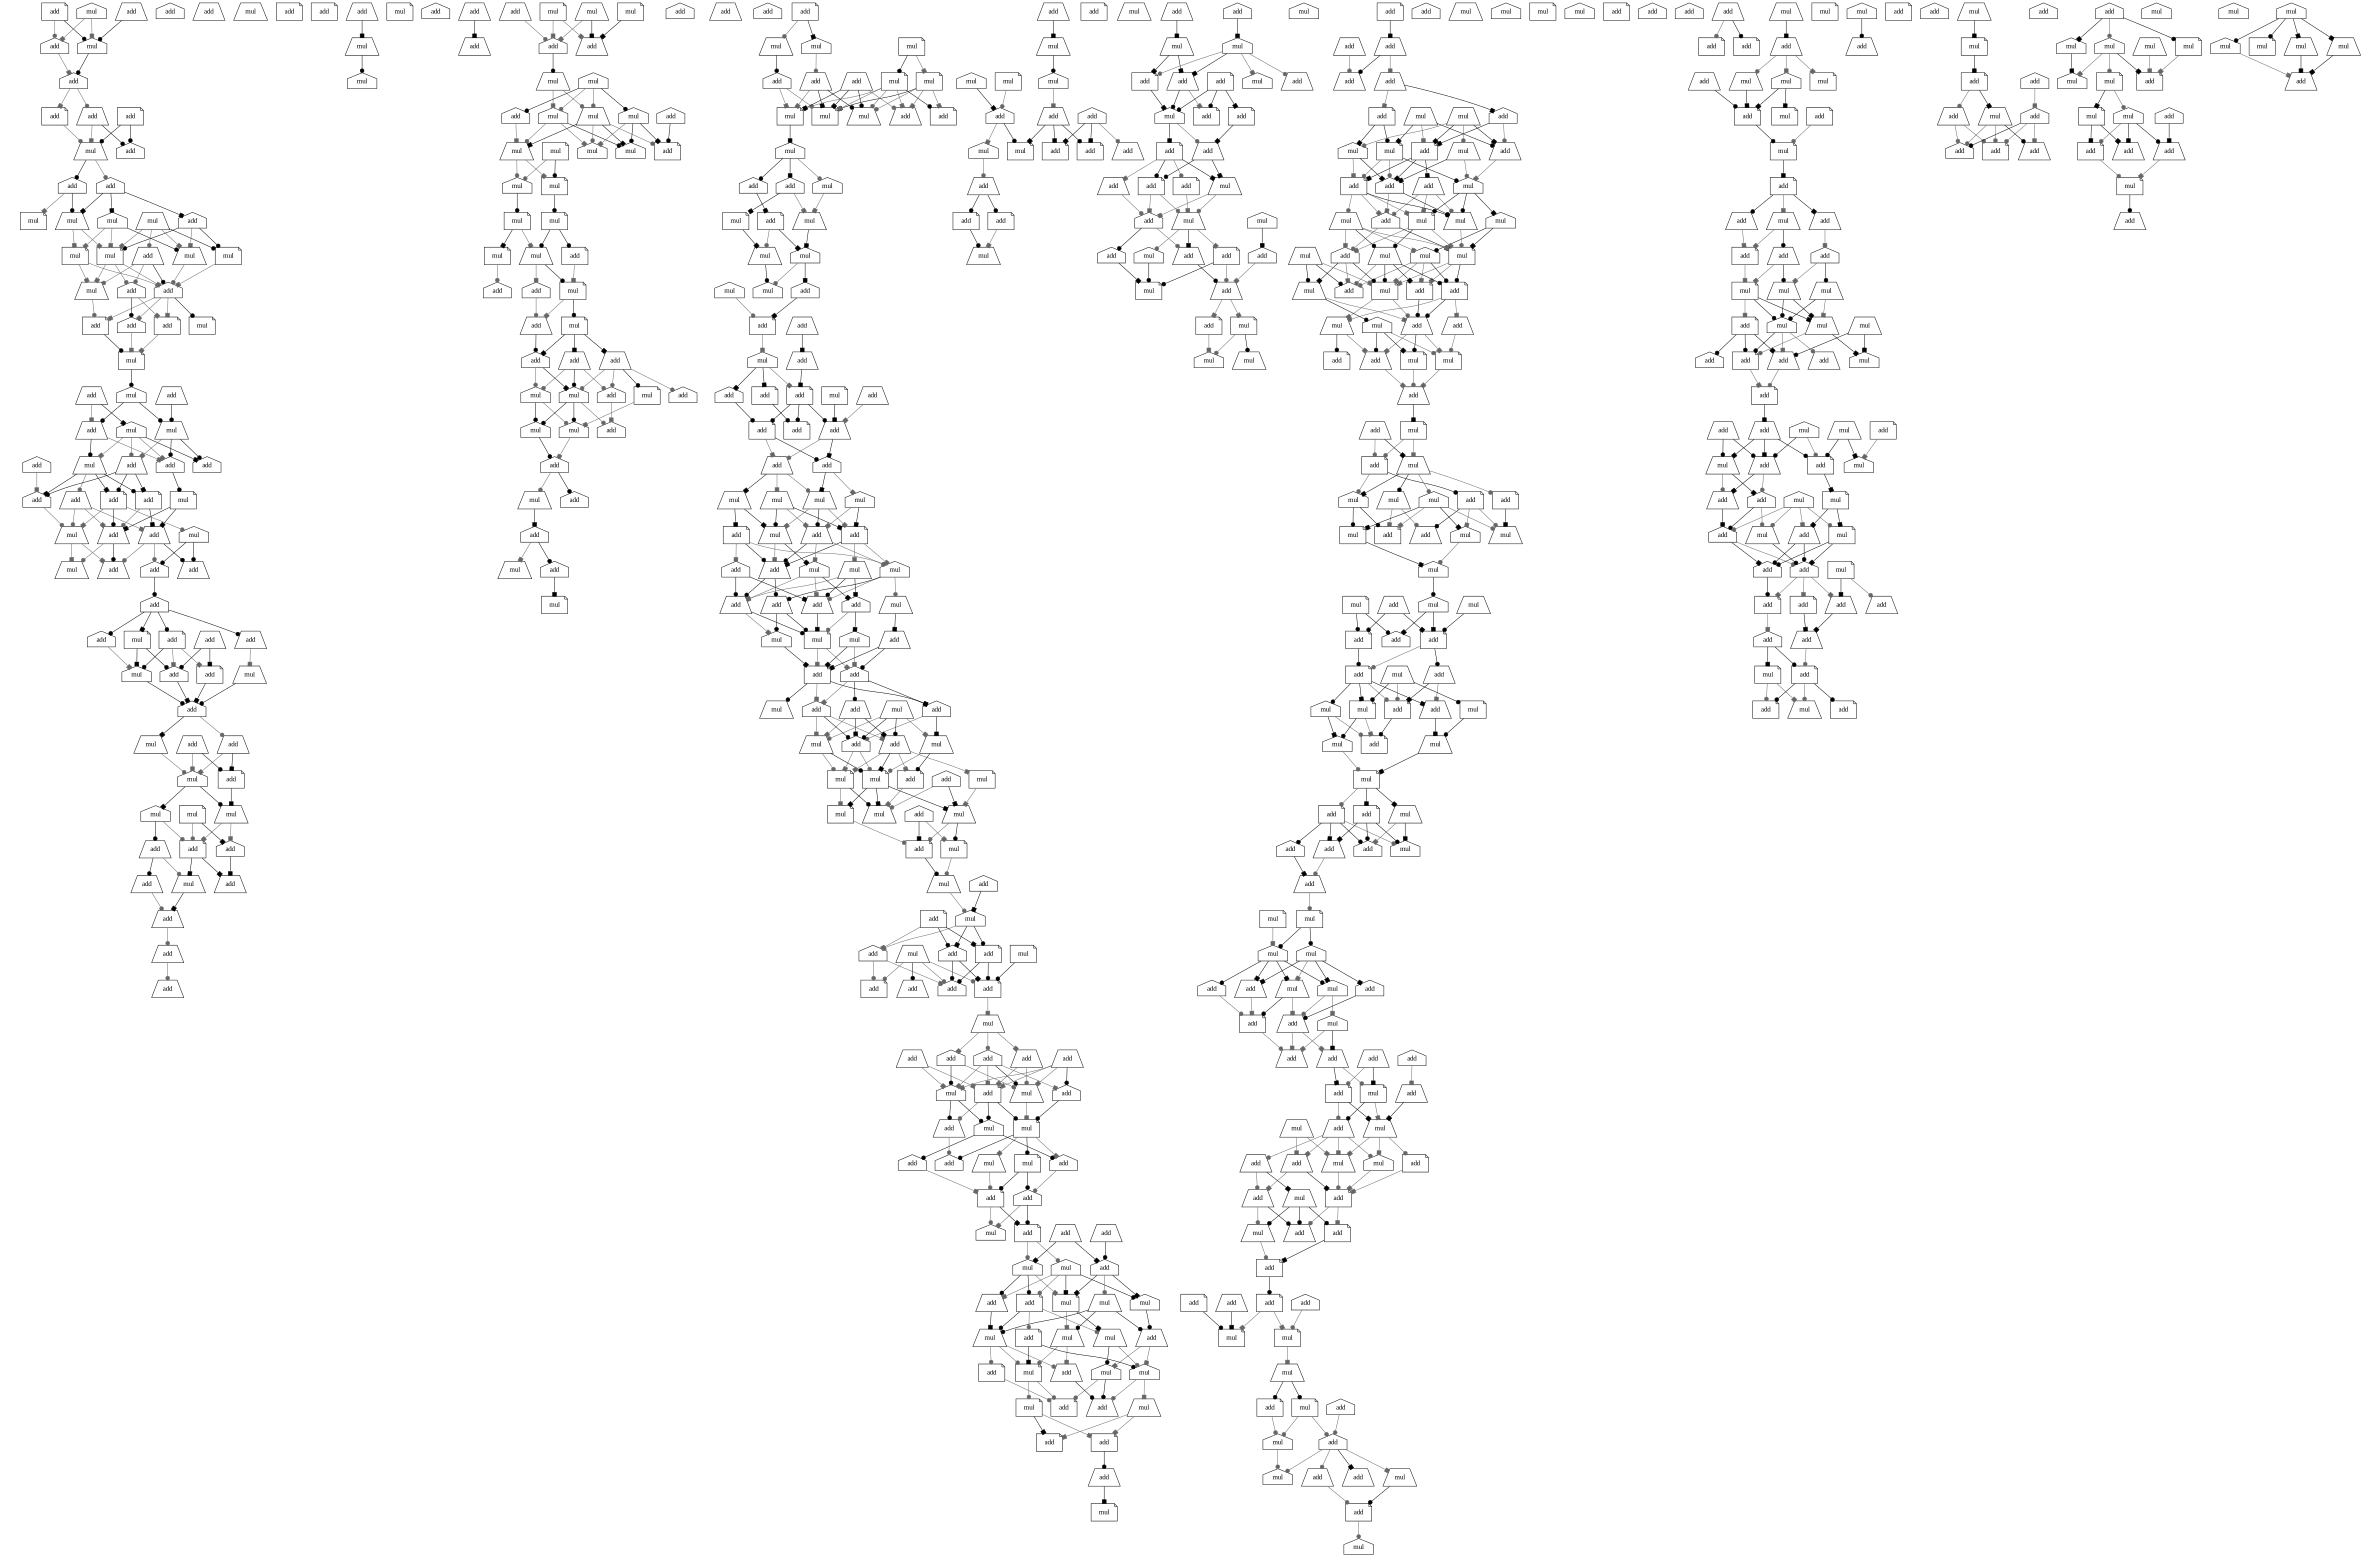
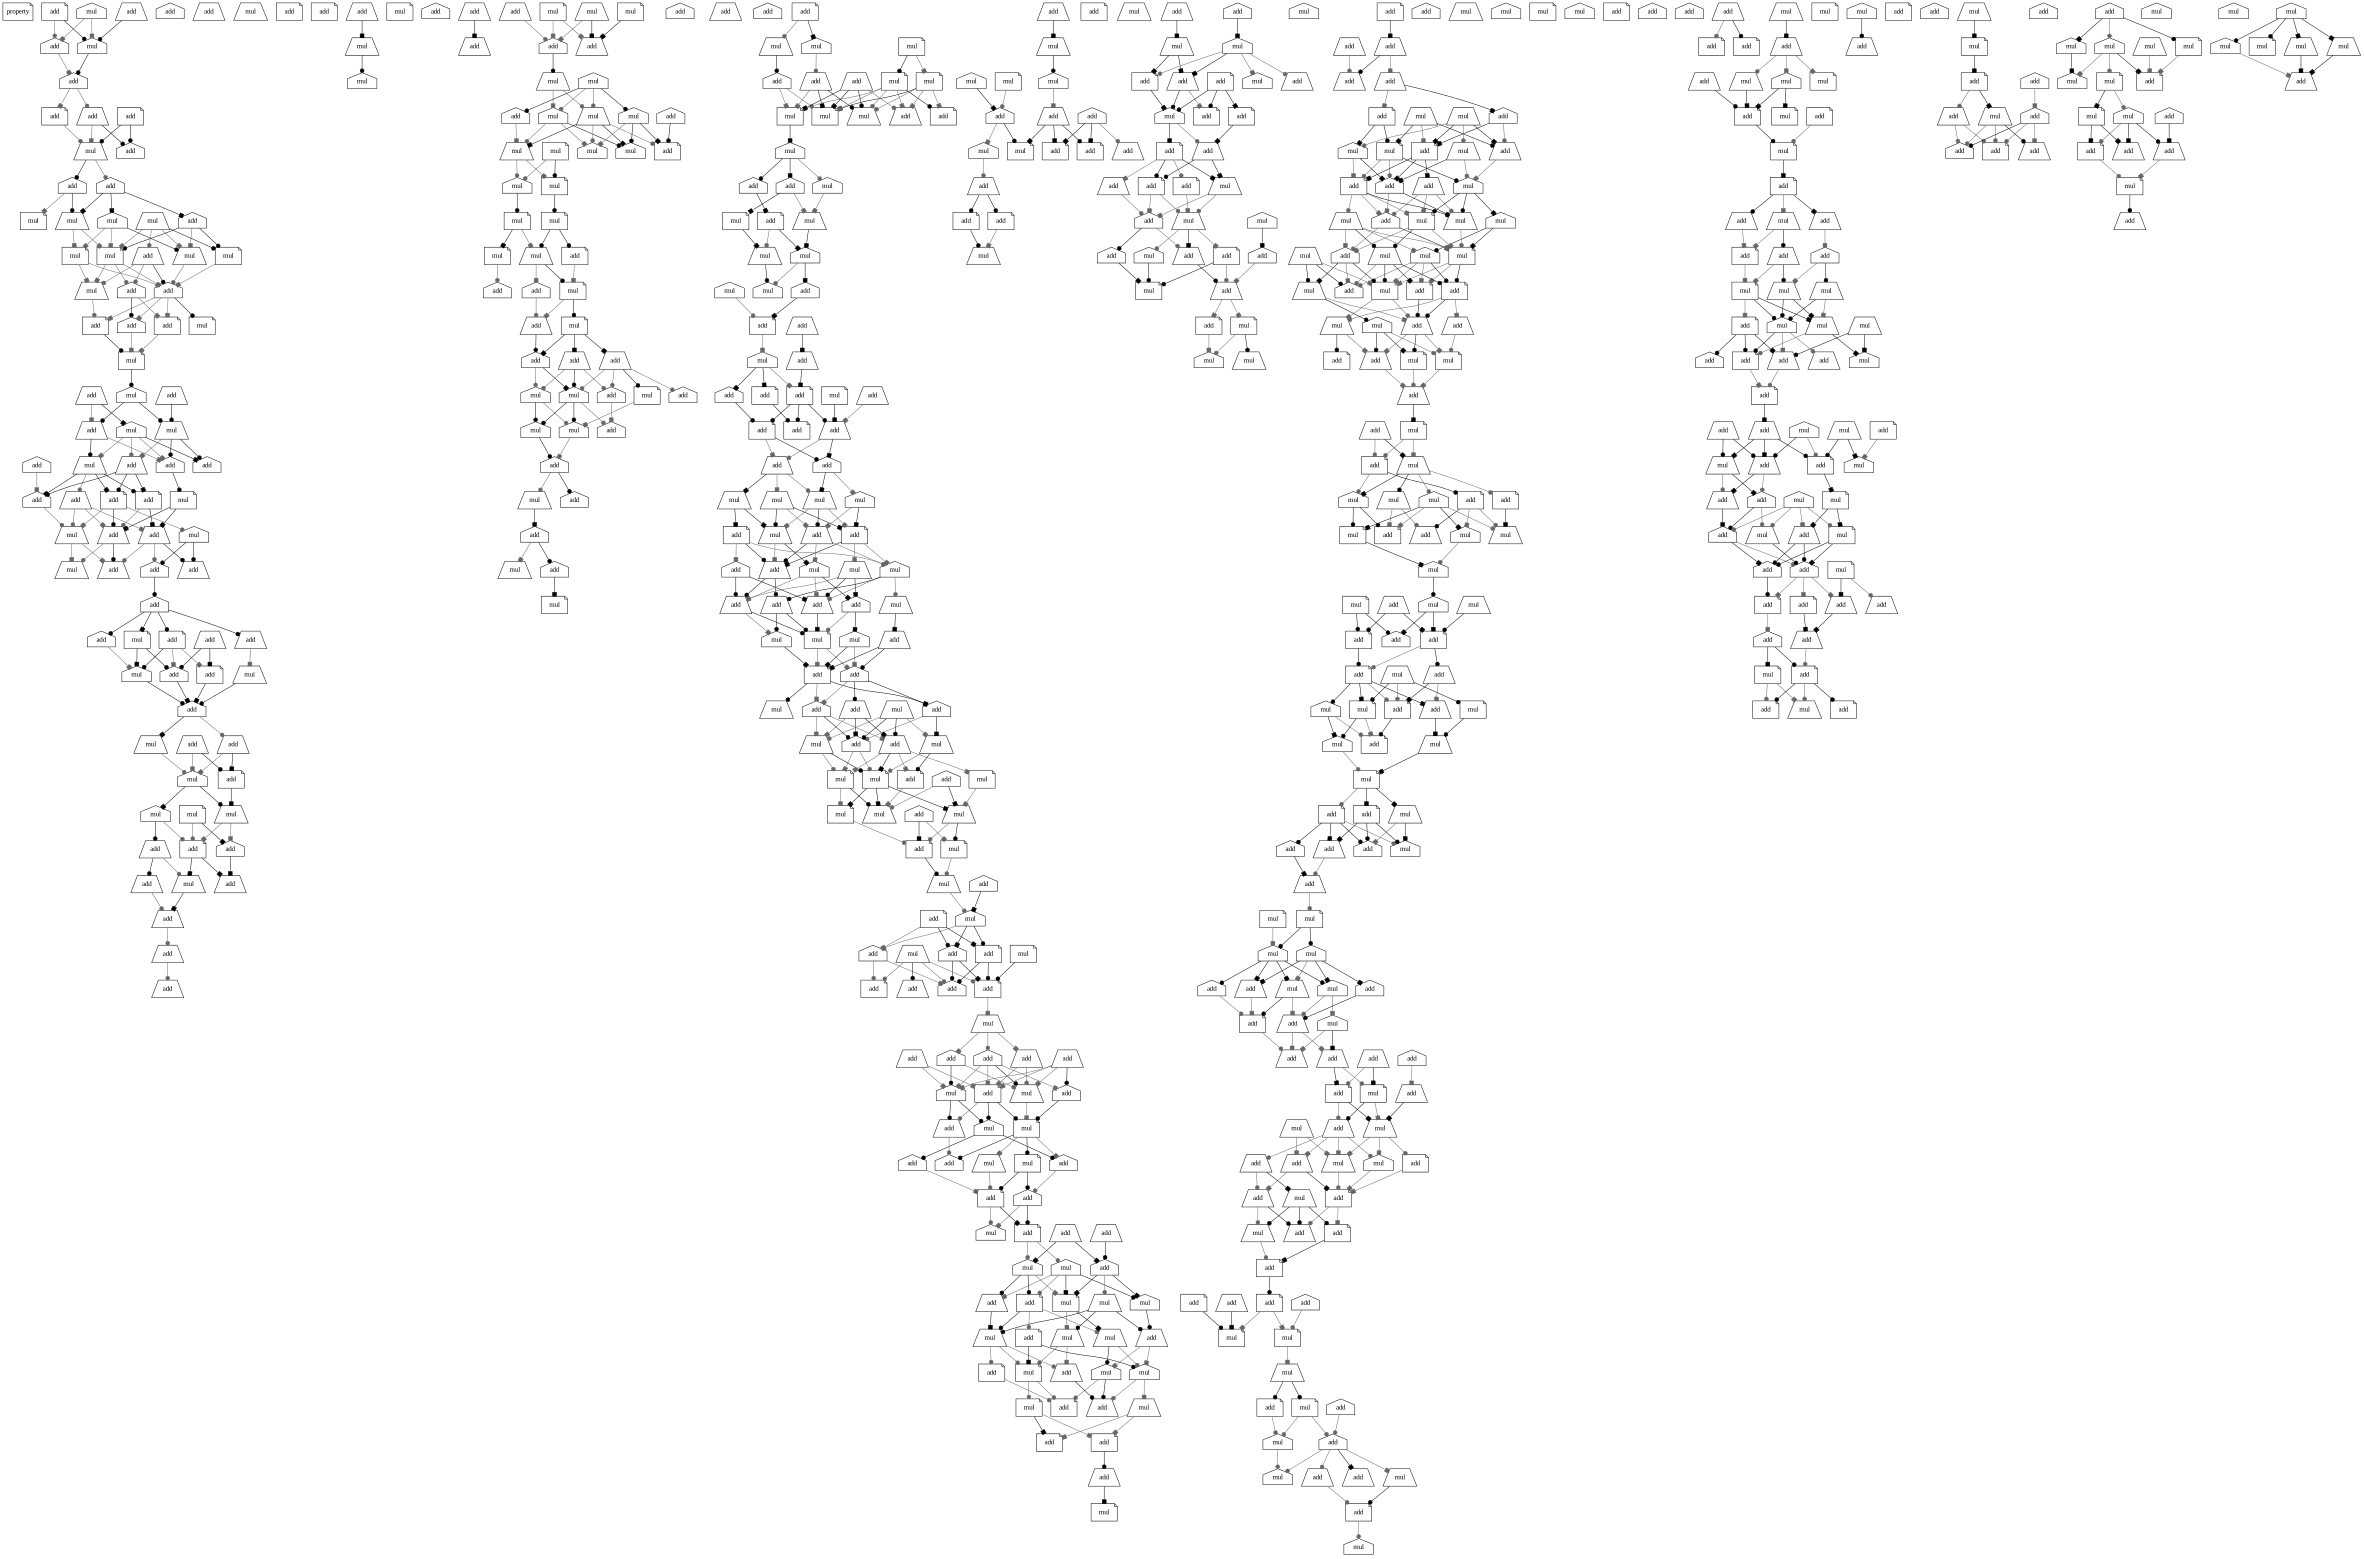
none -> (18, 12)
